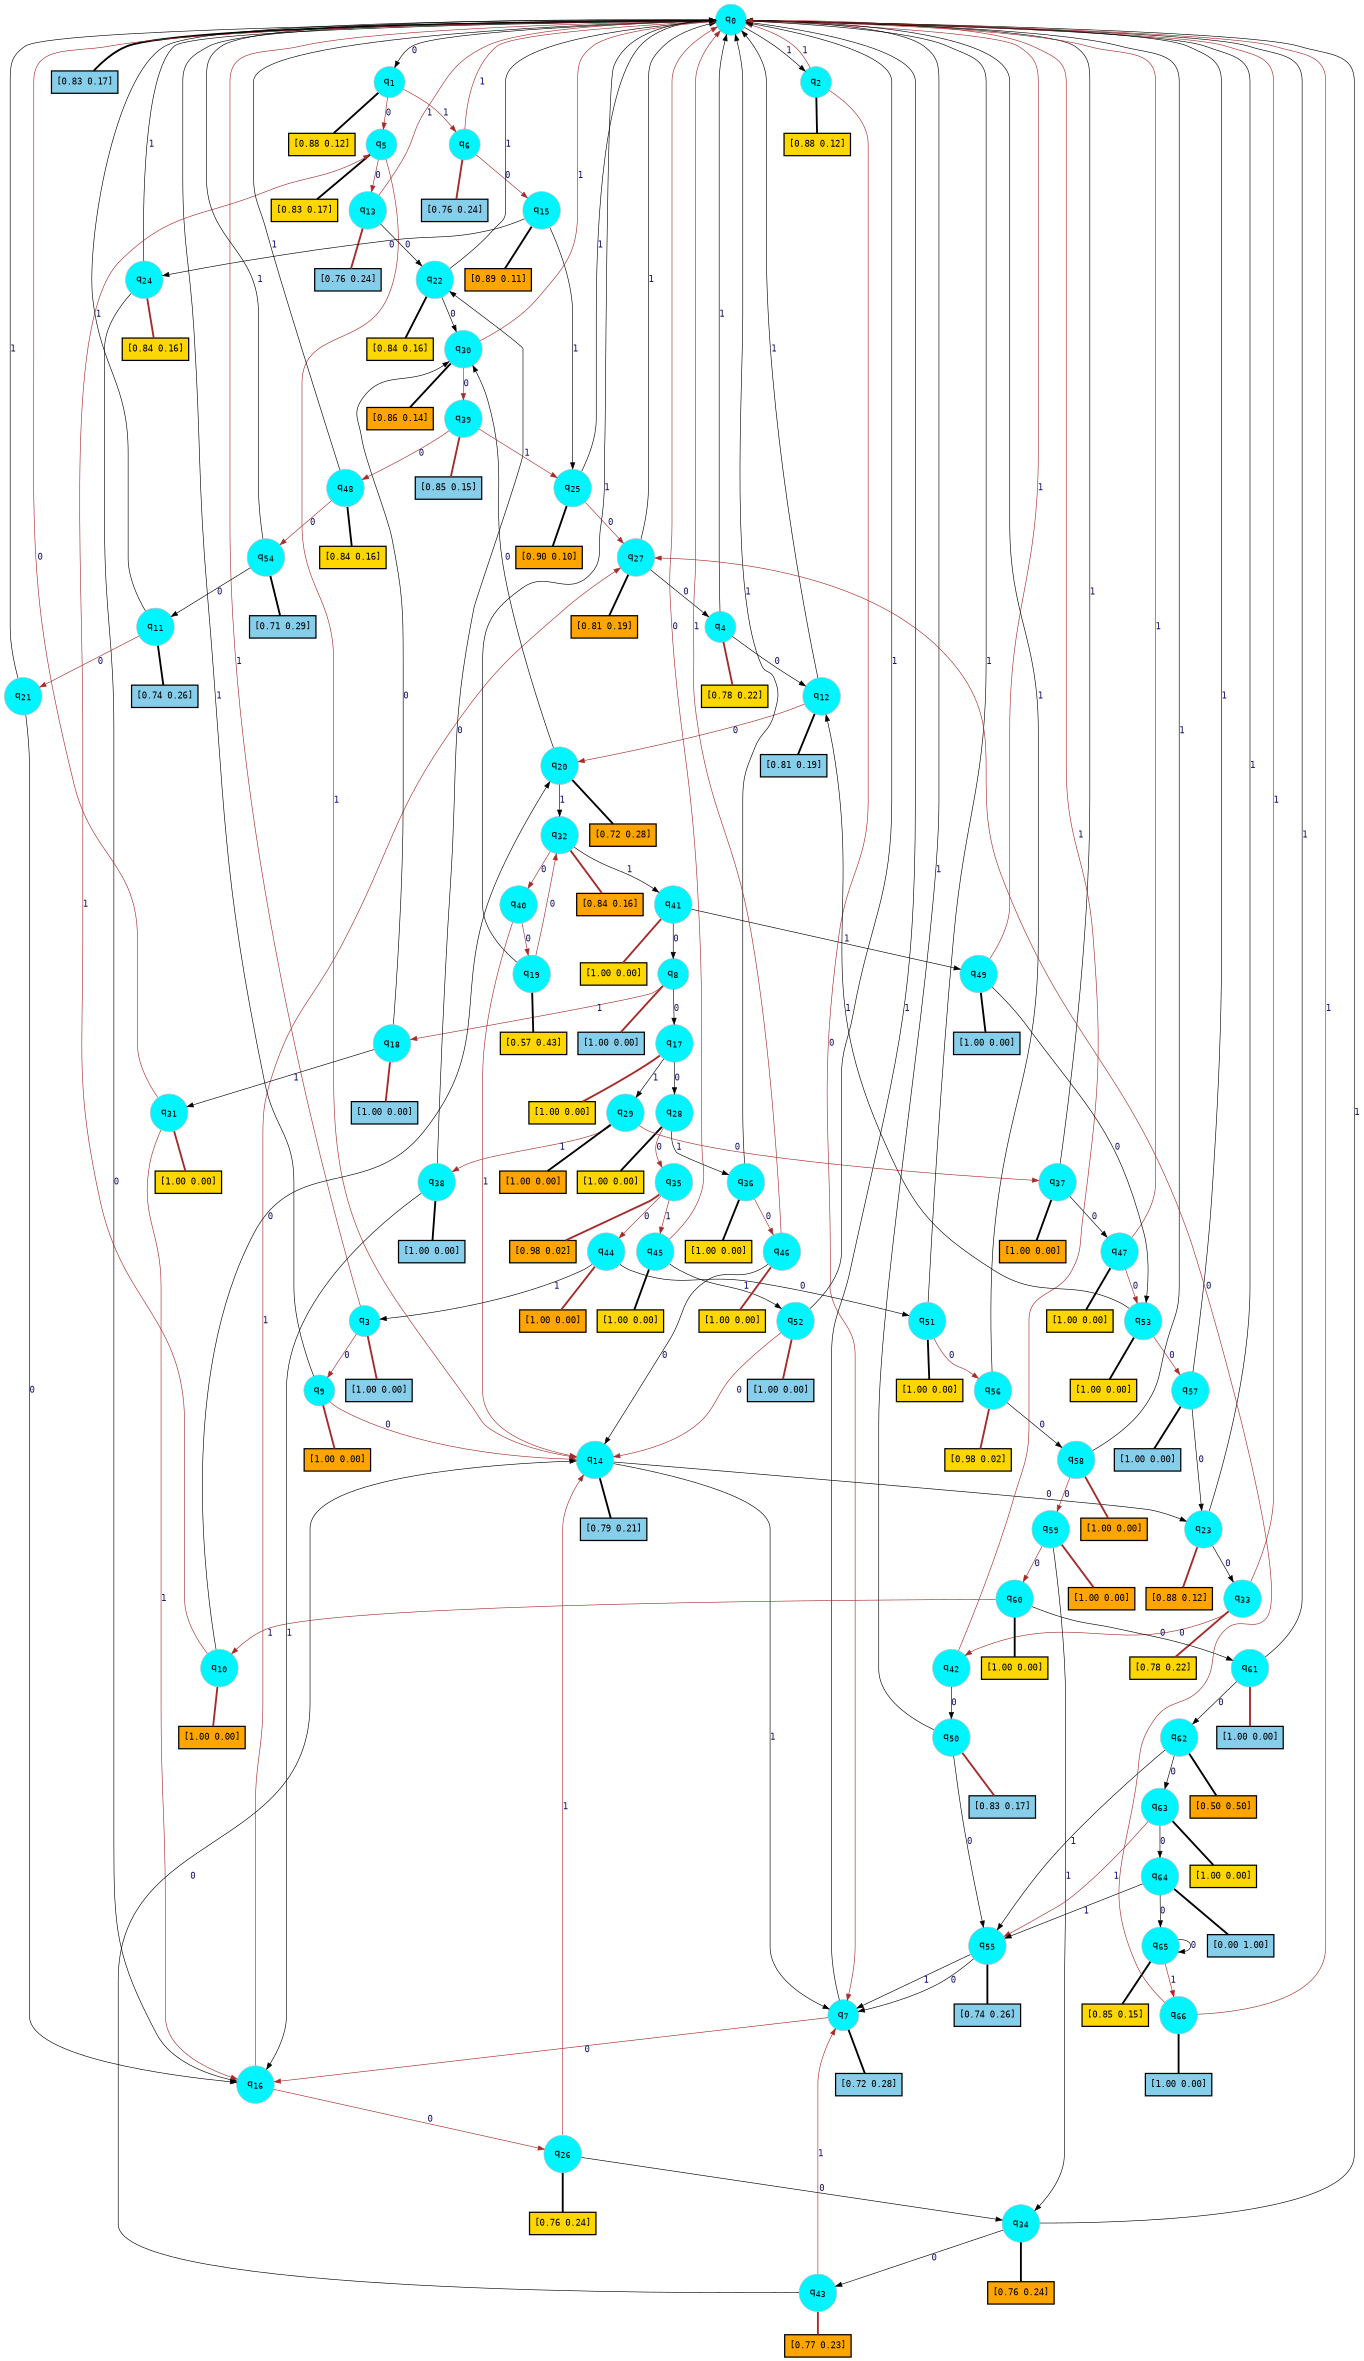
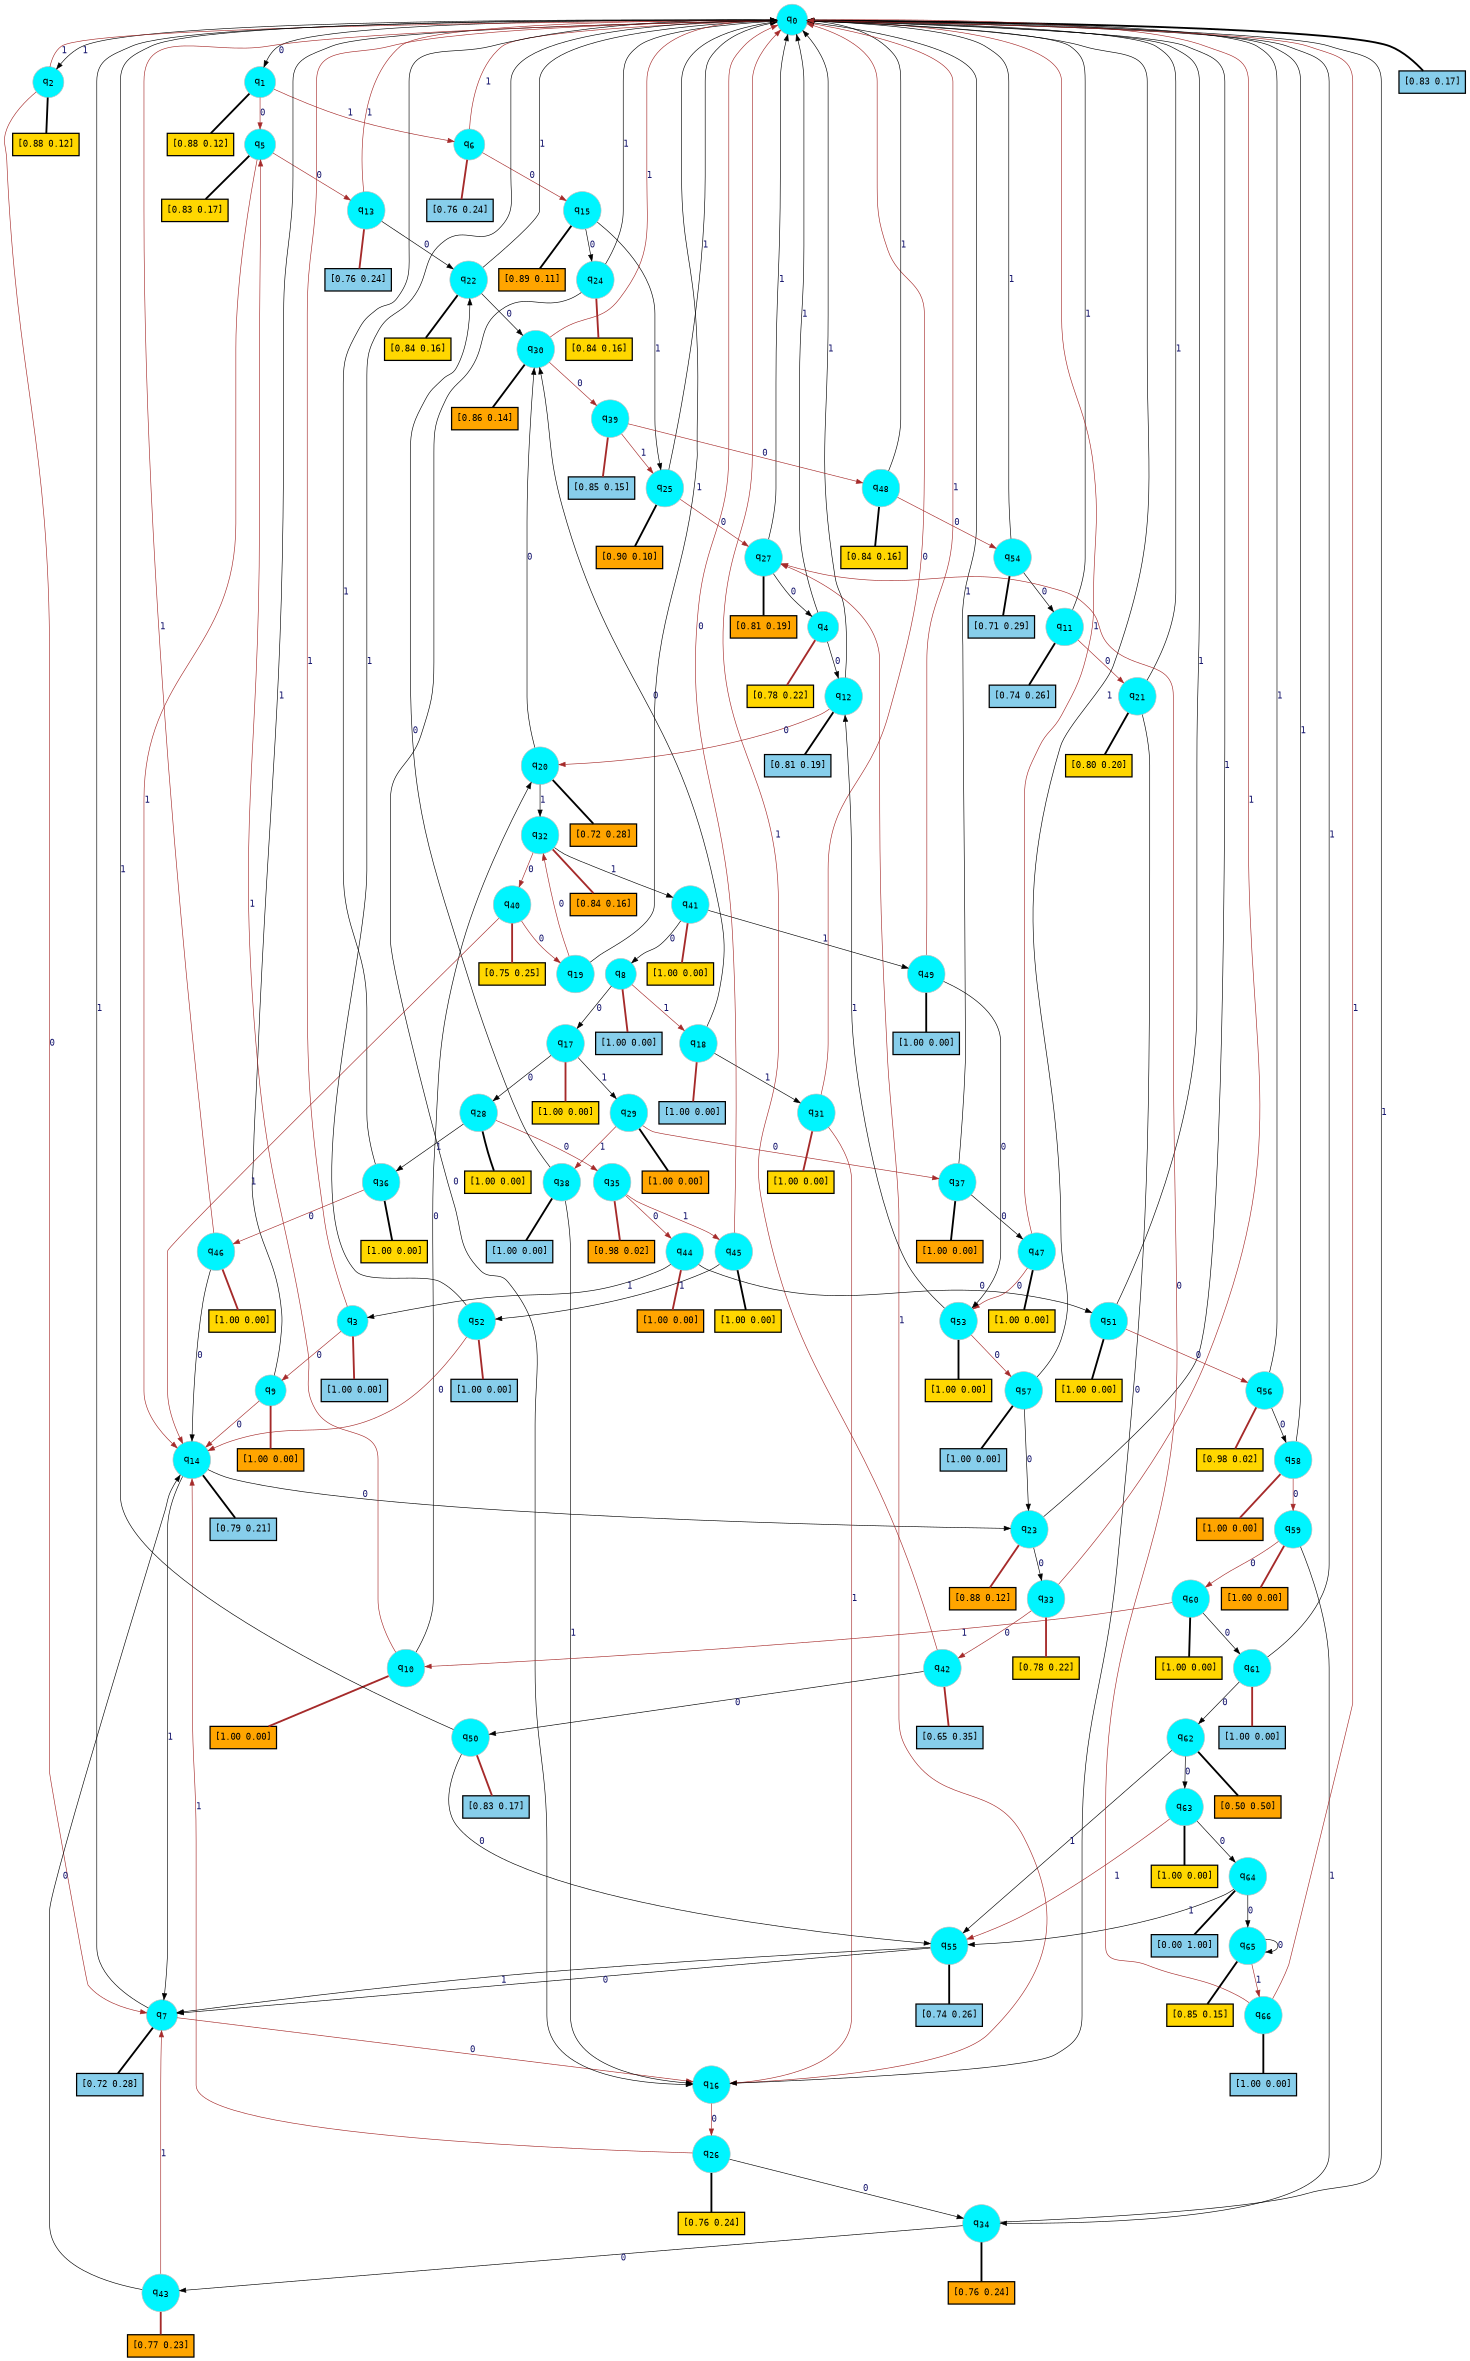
none -> (1099, 766)
none -> (512, 974)
(534, 1043) -> none
none -> (950, 1738)
